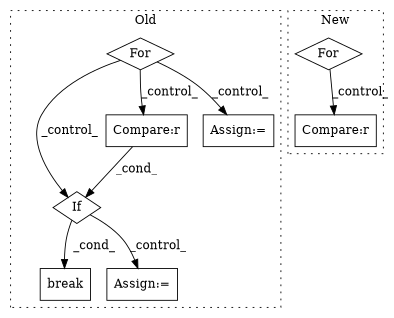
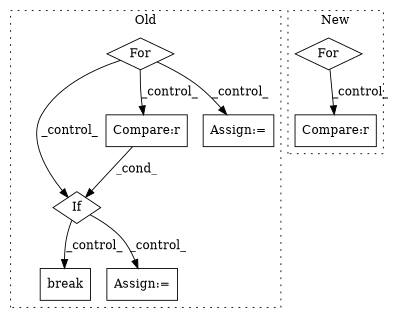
(95, 246) -> (95, 246)
